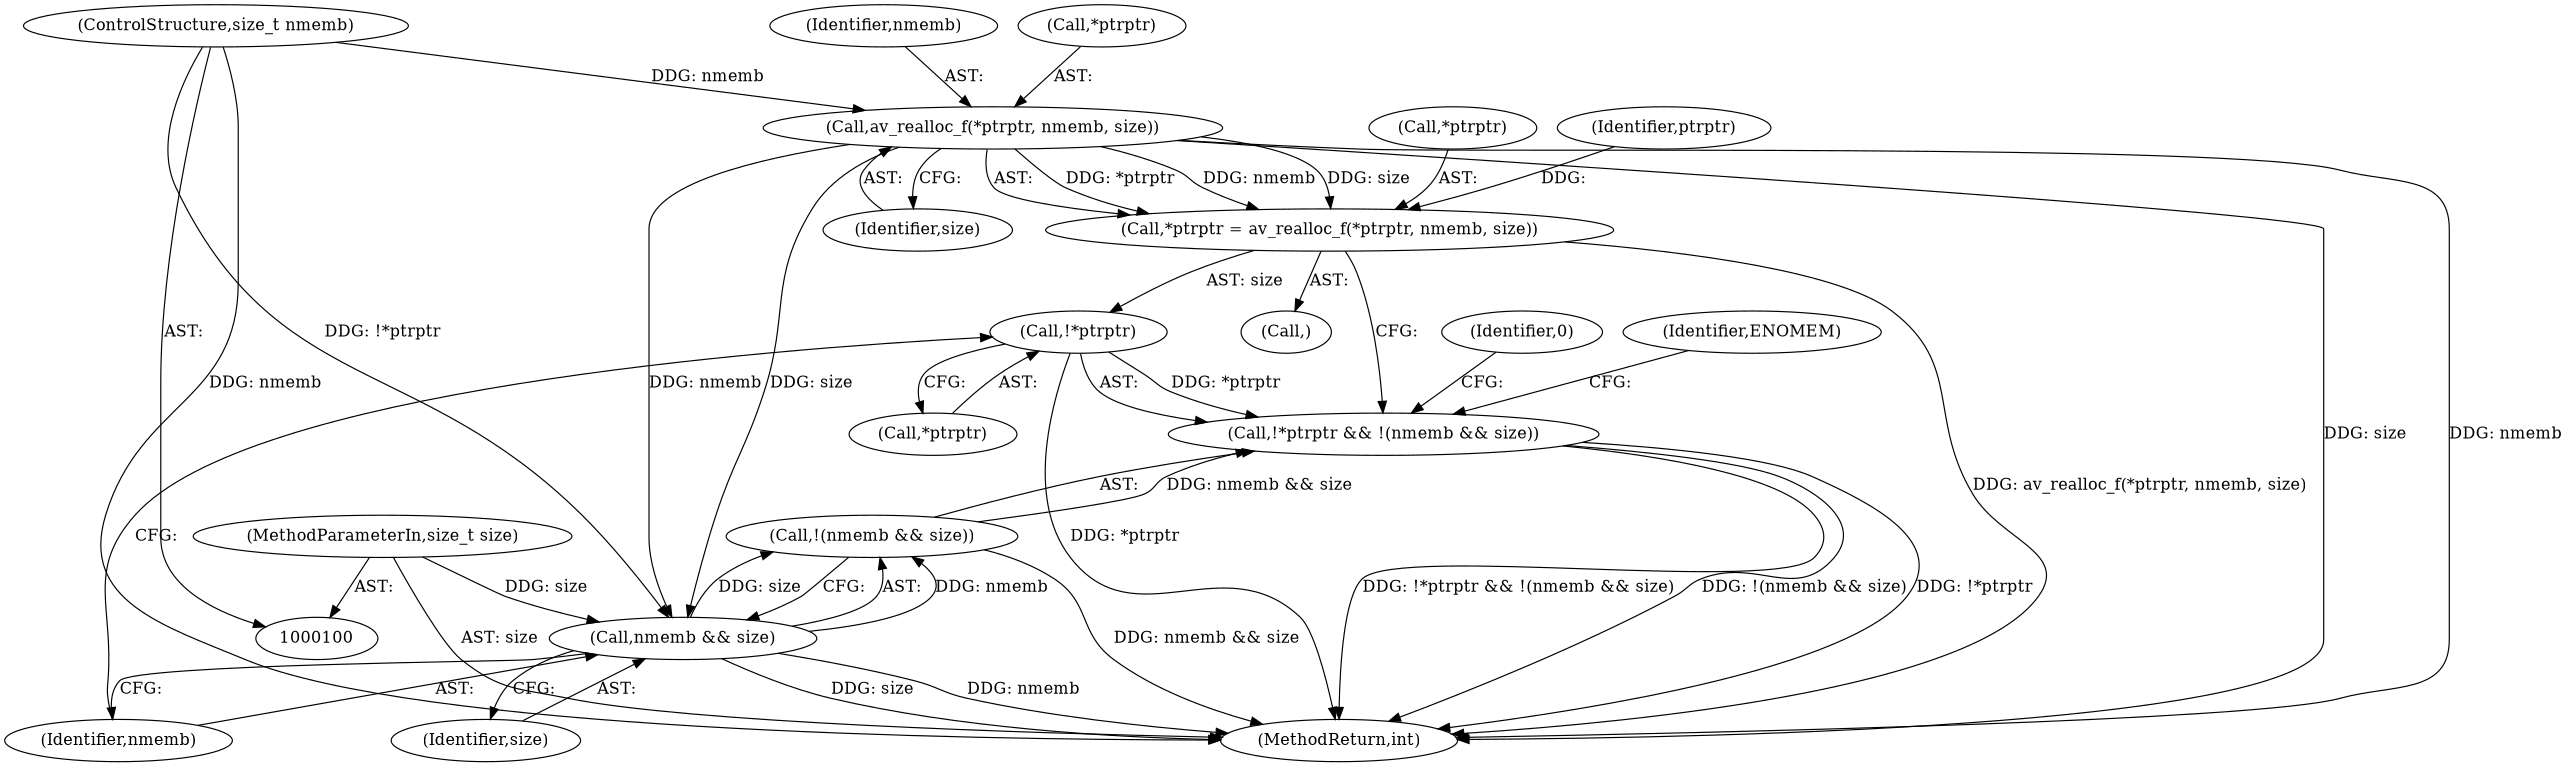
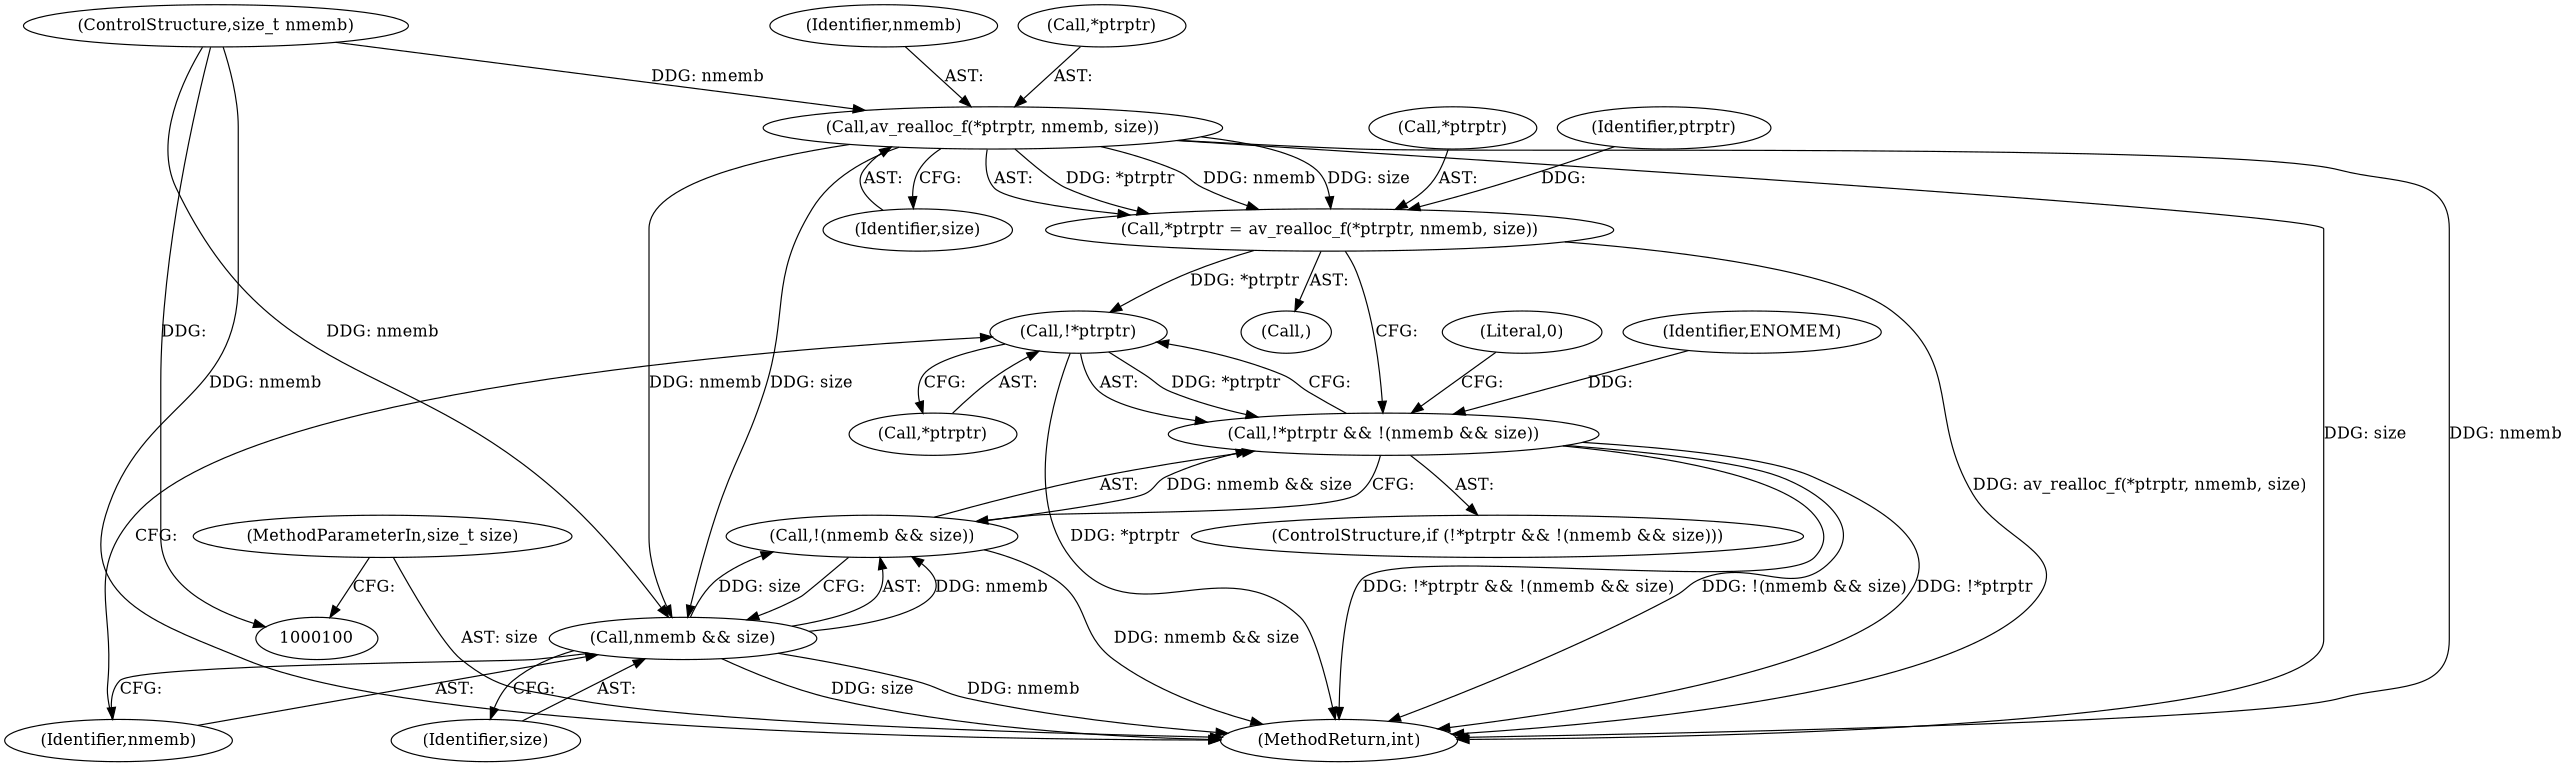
(1245, 281) -> (1245, 281)
(187, 332) -> (187, 332)
(383, 332) -> (383, 332)
(1522, 332) -> (1522, 332)
none -> (1262, 367)
(1613, 383) -> (1613, 383)
none -> (1196, 511)
none -> (1498, 536)
(377, 587) -> (377, 587)
(502, 595) -> none
